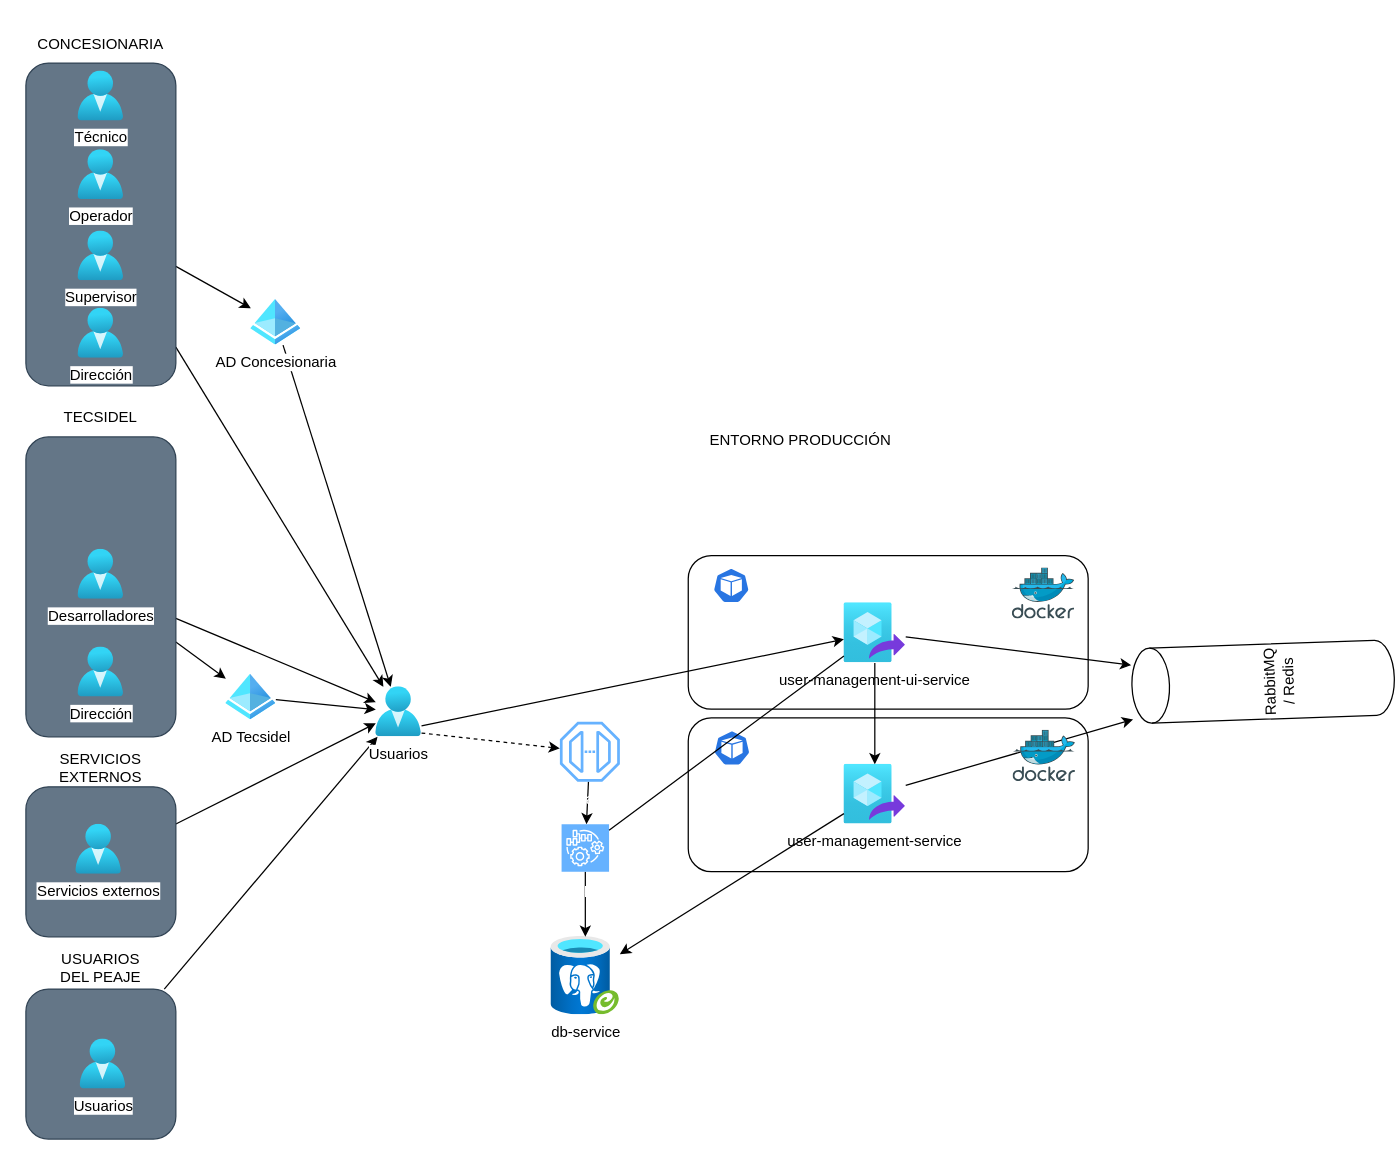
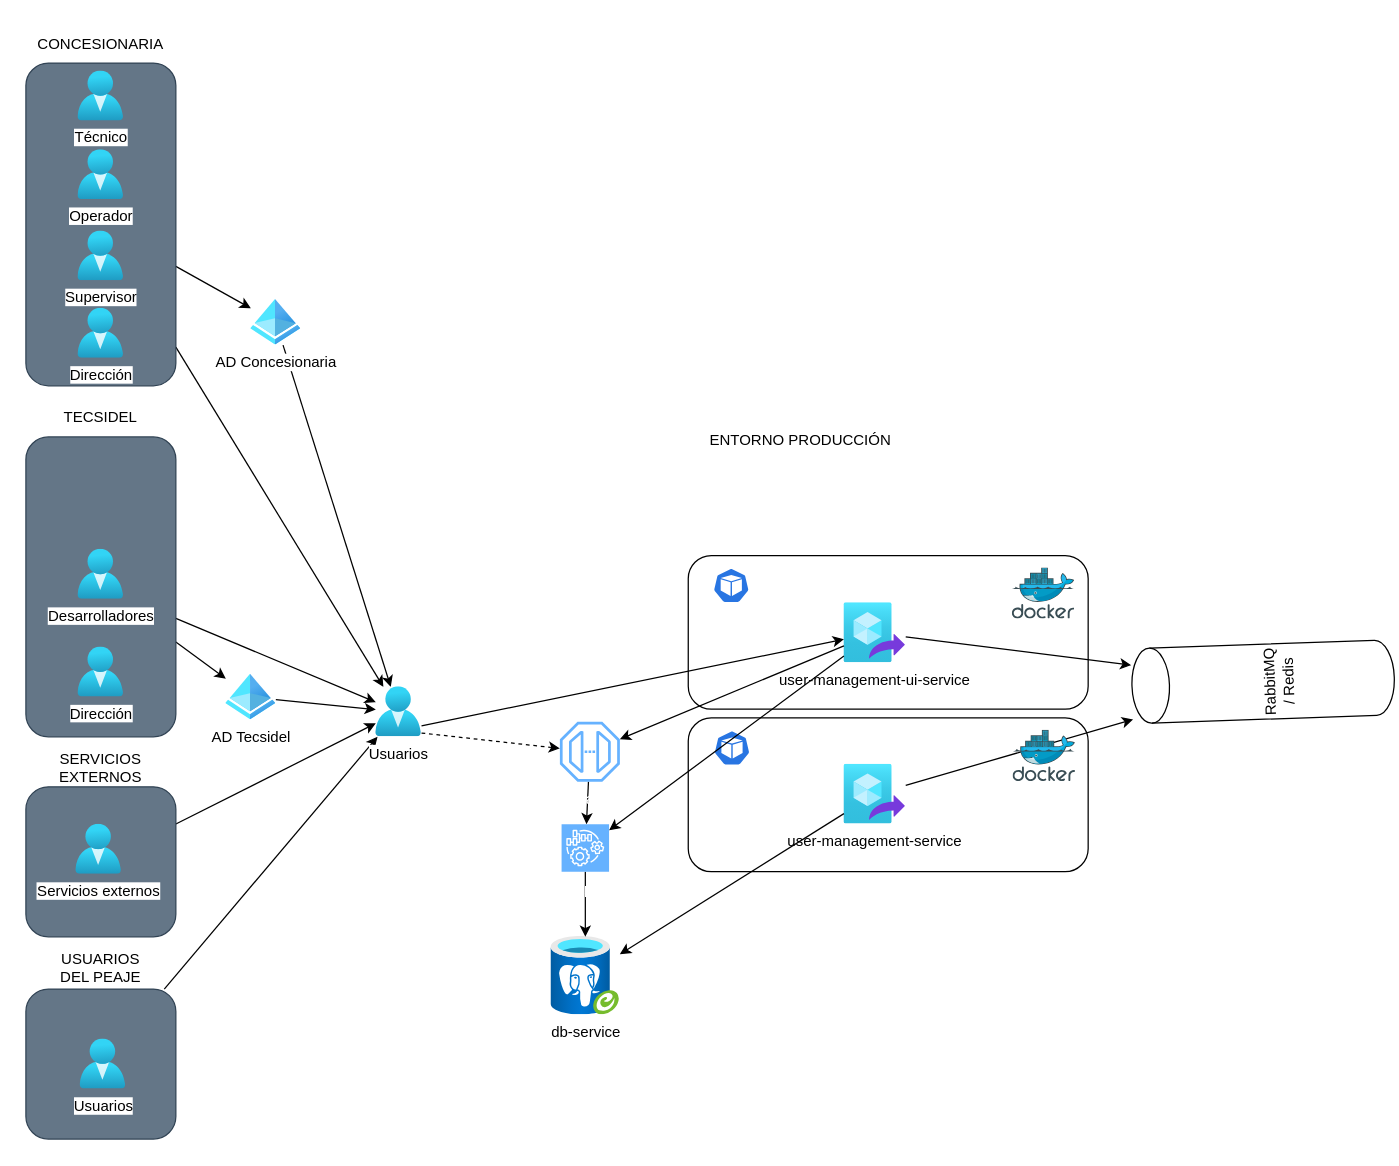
(875, 709) -> (735, 691)
(614, 827) -> (617, 825)
